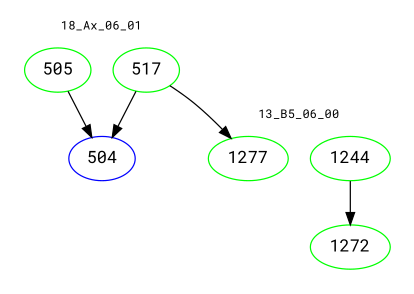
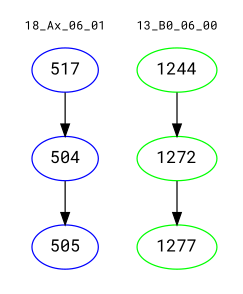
(58, 70) -> (65, 247)
(146, 70) -> (65, 70)
(77, 109) -> (65, 197)
(208, 115) -> (177, 197)
(299, 115) -> (178, 26)
